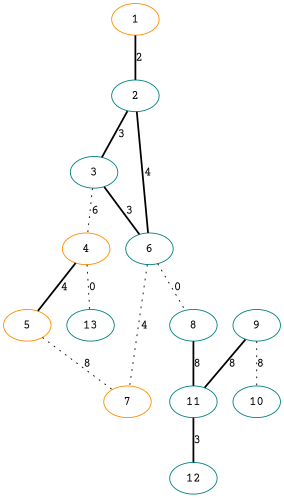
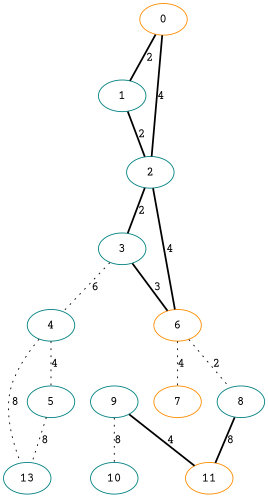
(135, 19) -> (122, 96)
none -> (164, 19)
(122, 134) -> (142, 211)
(86, 249) -> (51, 325)
(149, 249) -> (178, 325)
(57, 287) -> (51, 364)
(93, 287) -> (15, 402)
(178, 287) -> (217, 364)
(27, 325) -> (51, 402)
(77, 363) -> (39, 440)
(233, 364) -> (171, 440)
(193, 402) -> (209, 478)
(193, 478) -> none
